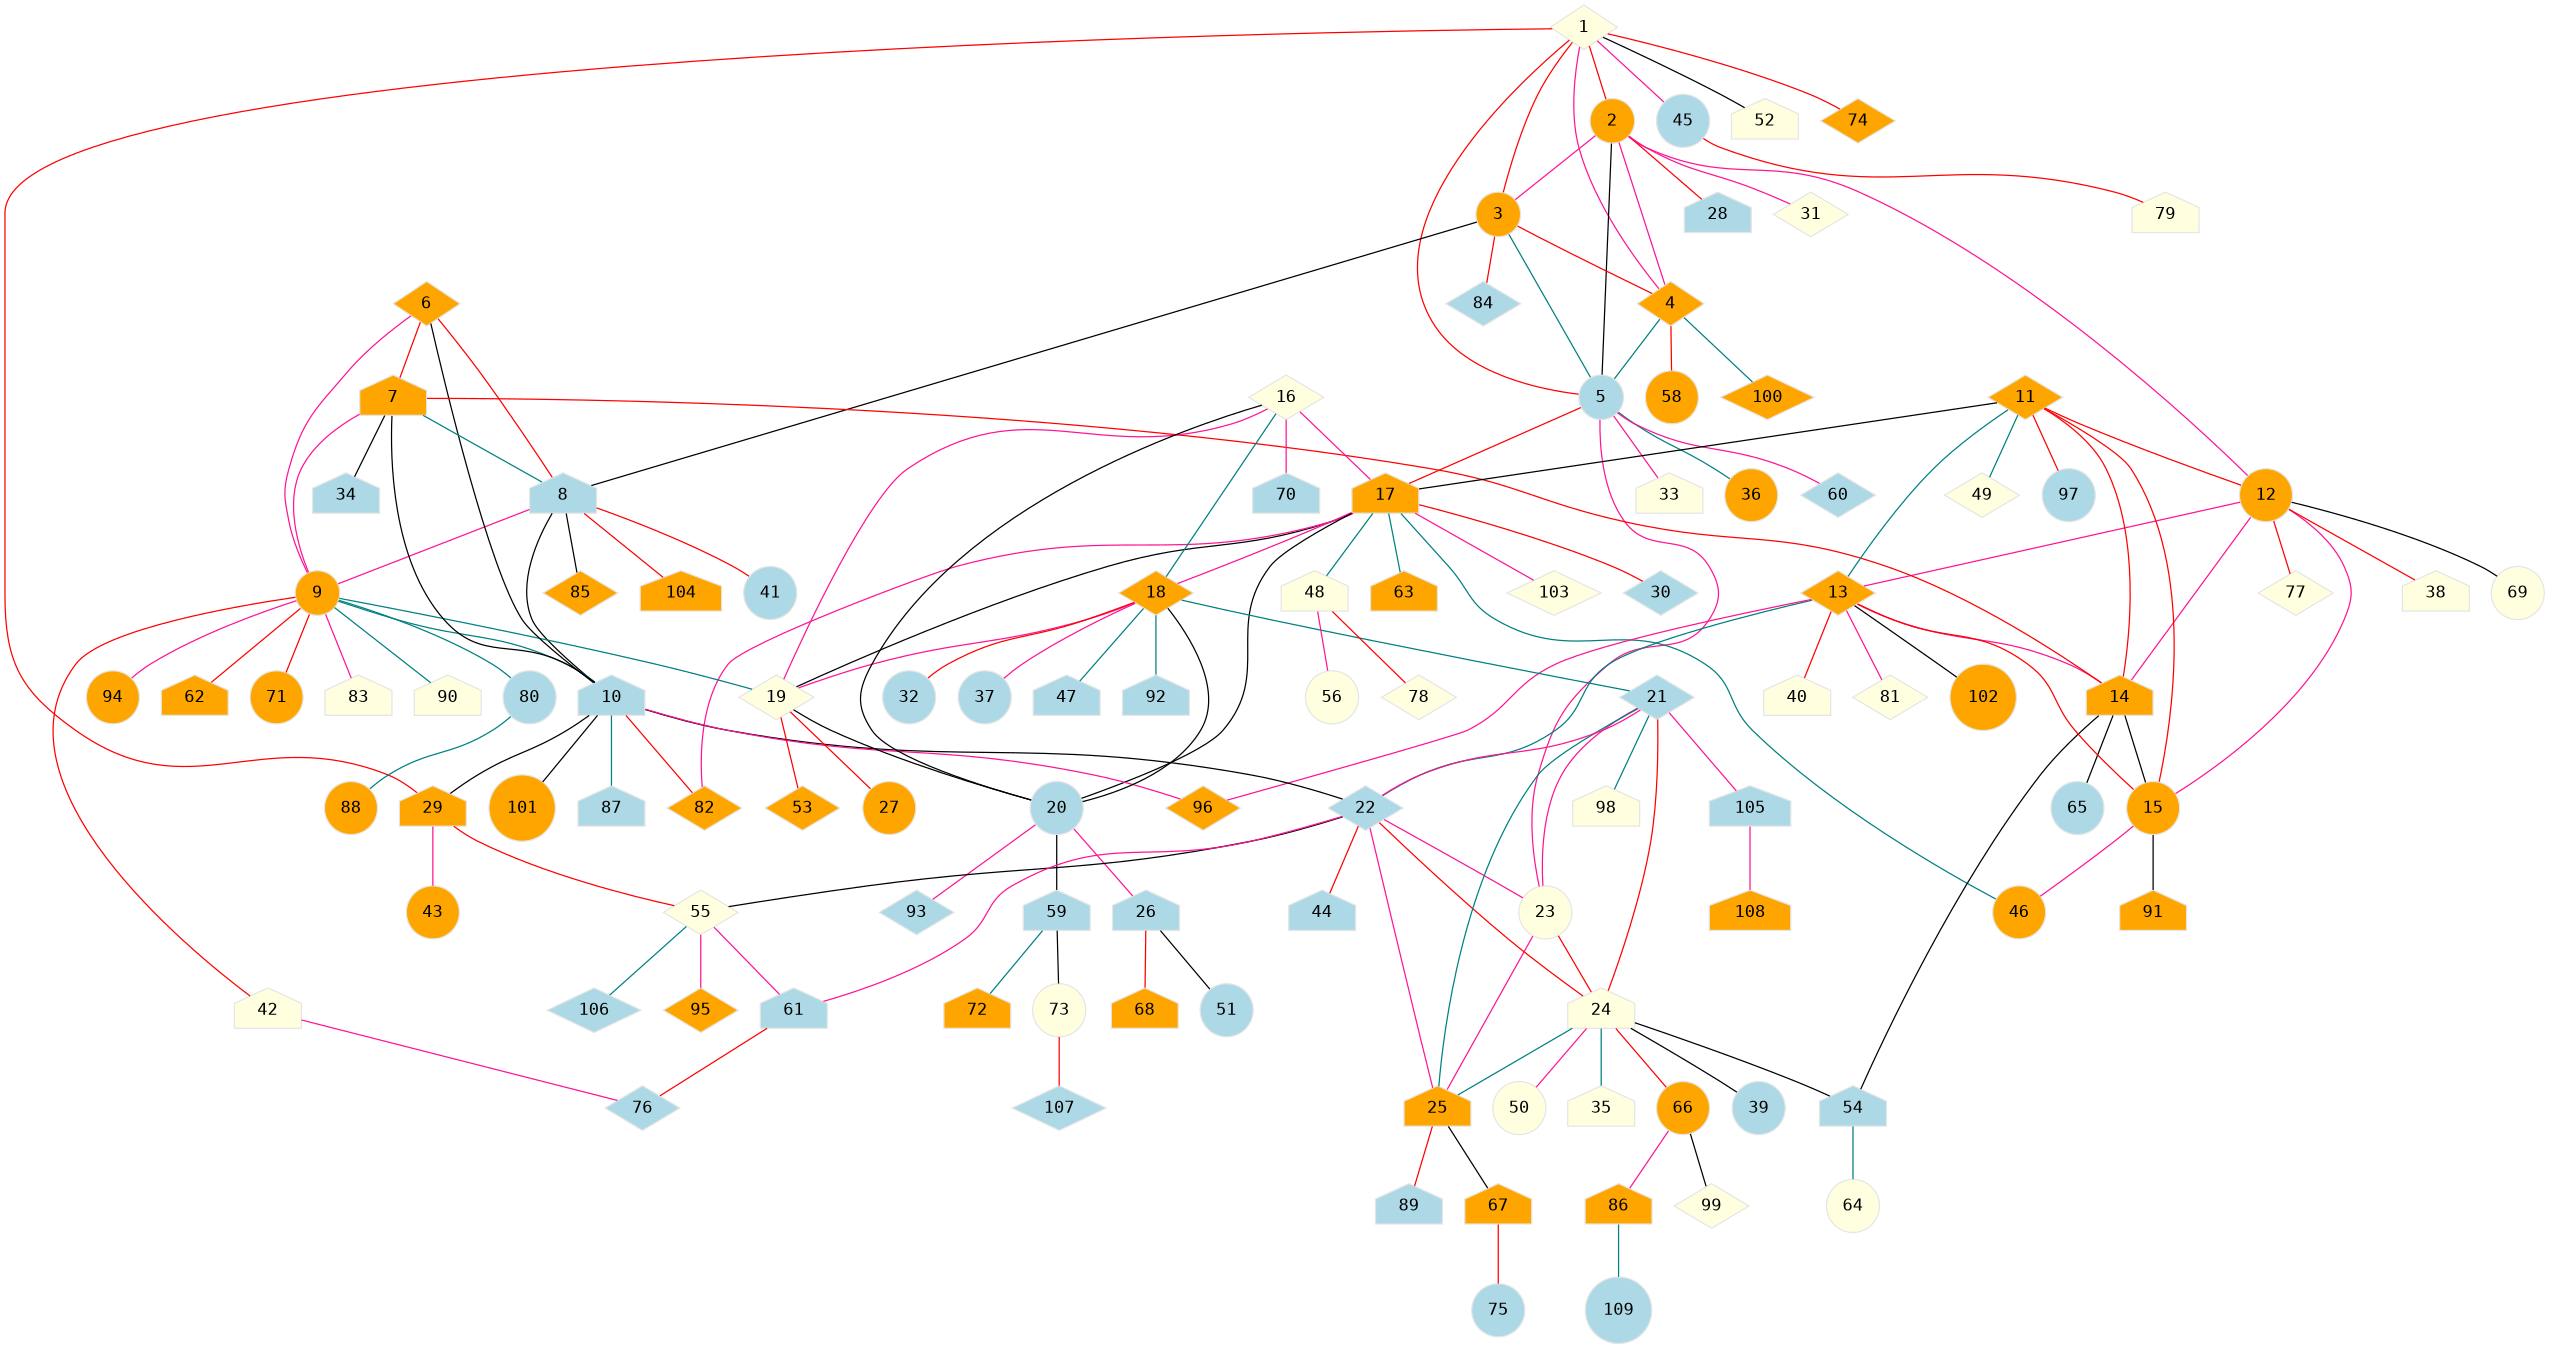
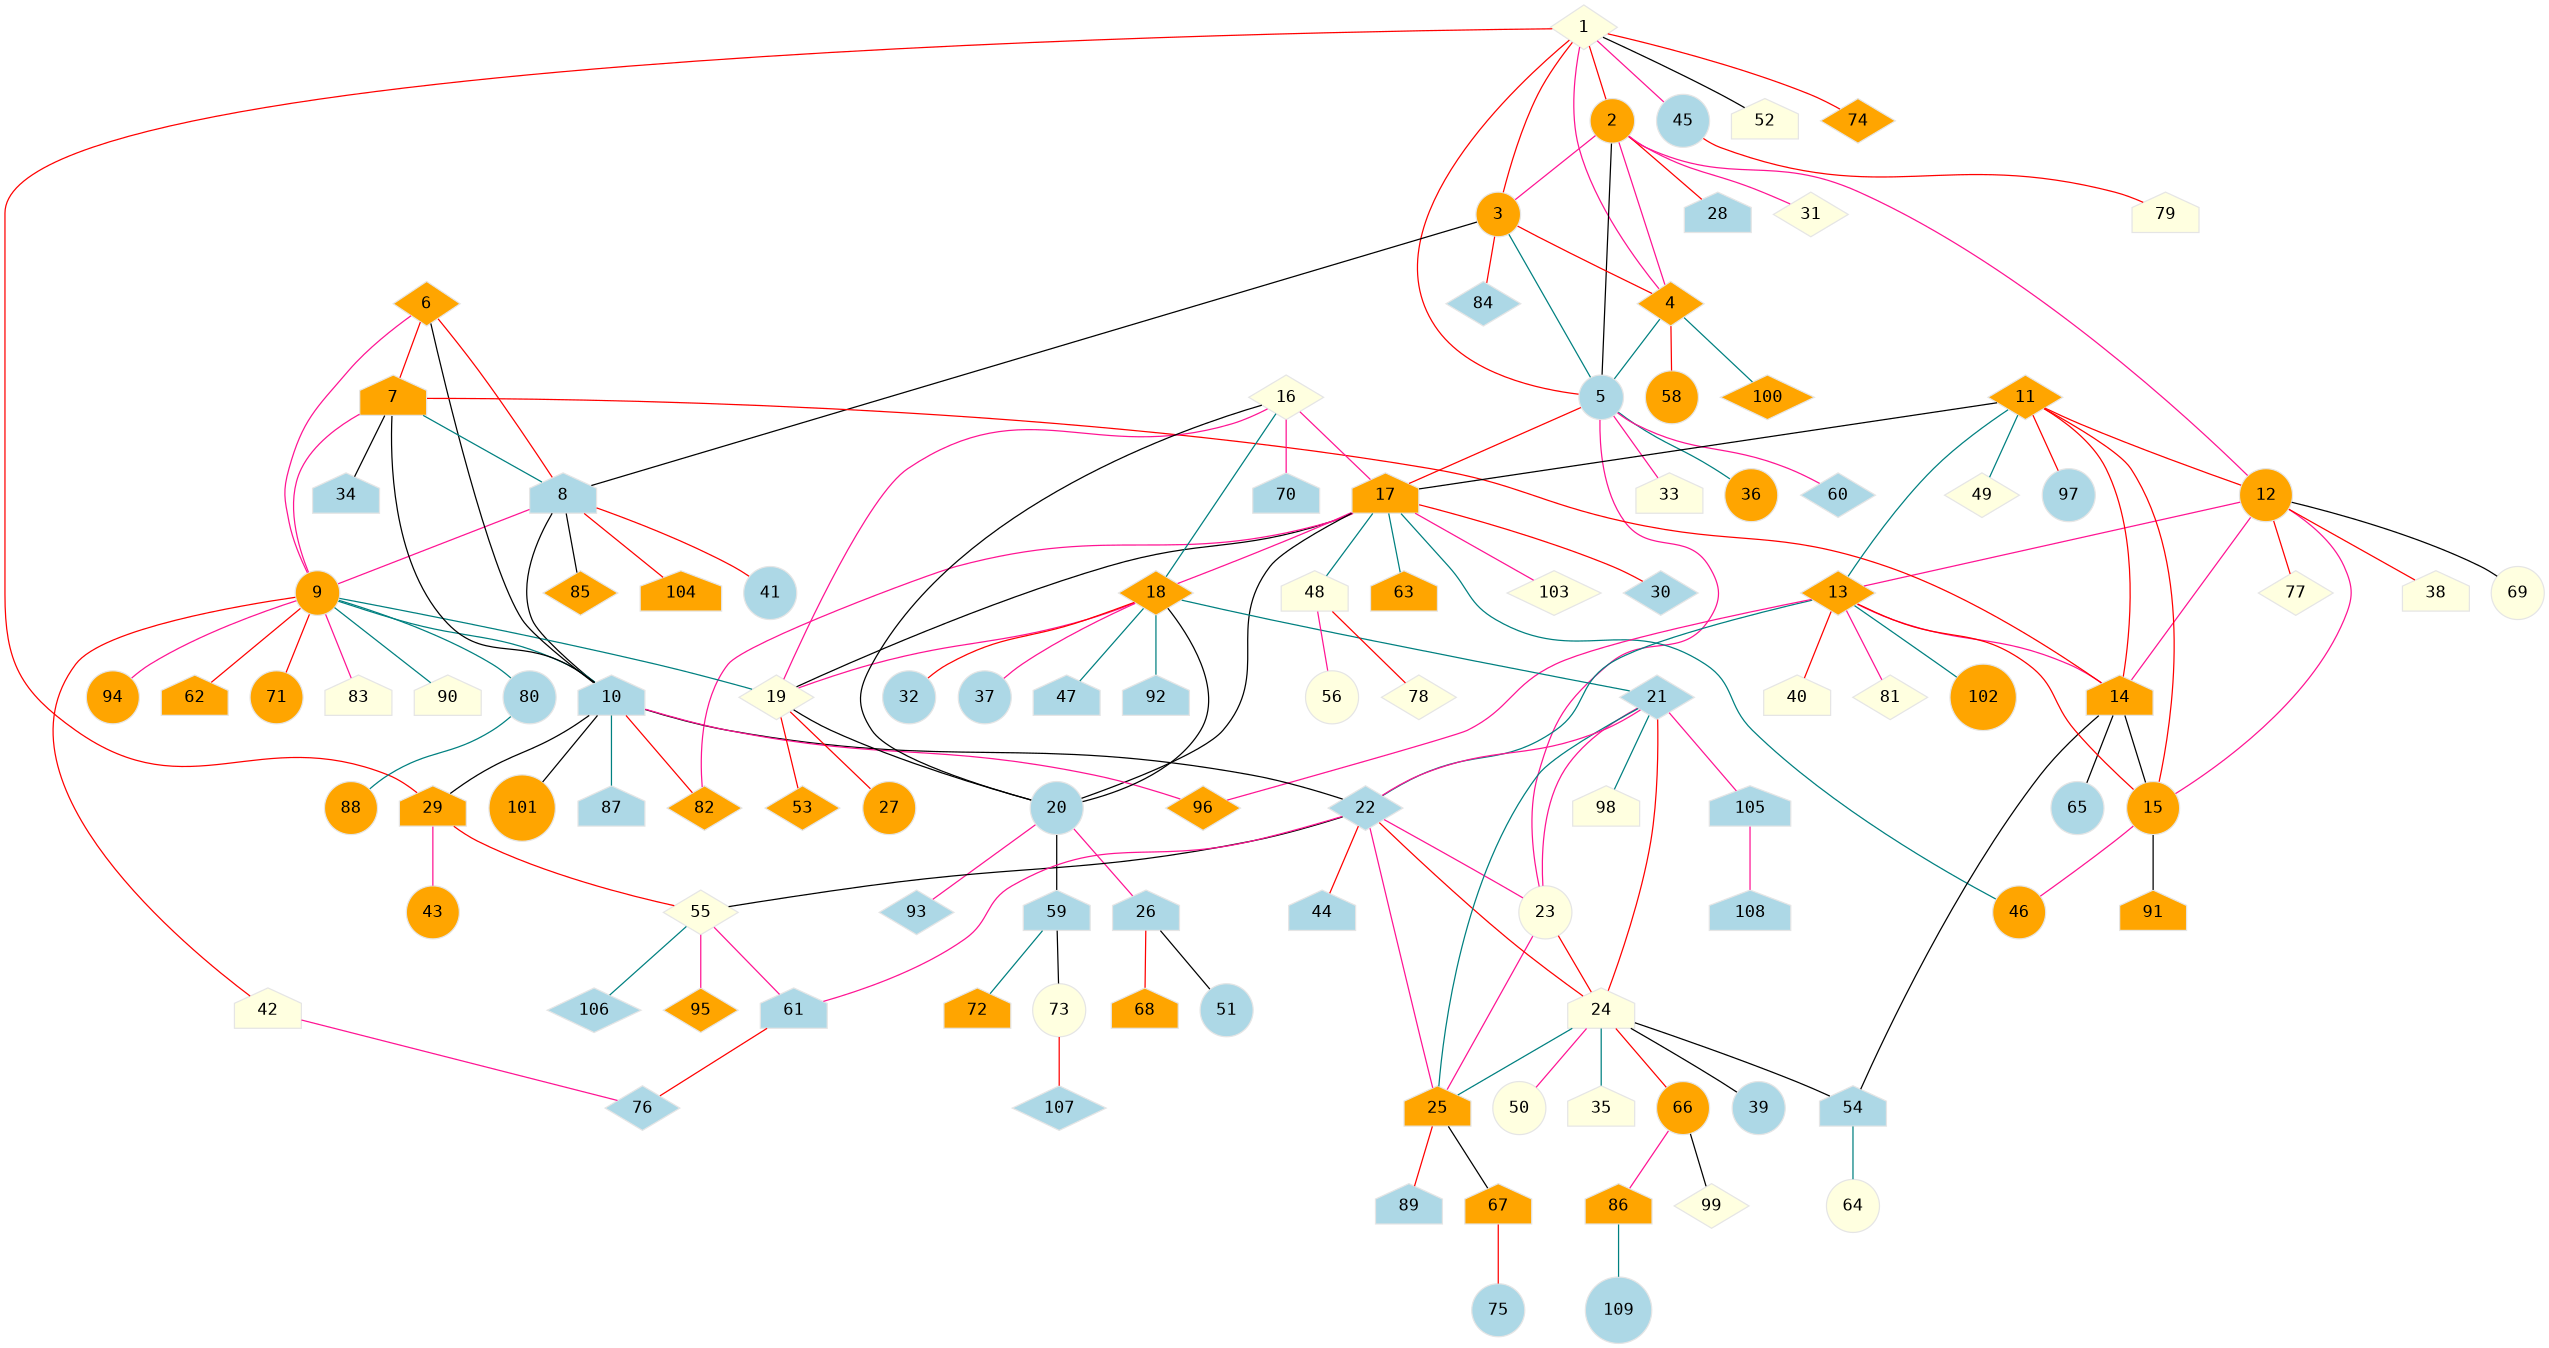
(1906, 641) -> (1906, 641)
(1750, 912) -> (1750, 912)
